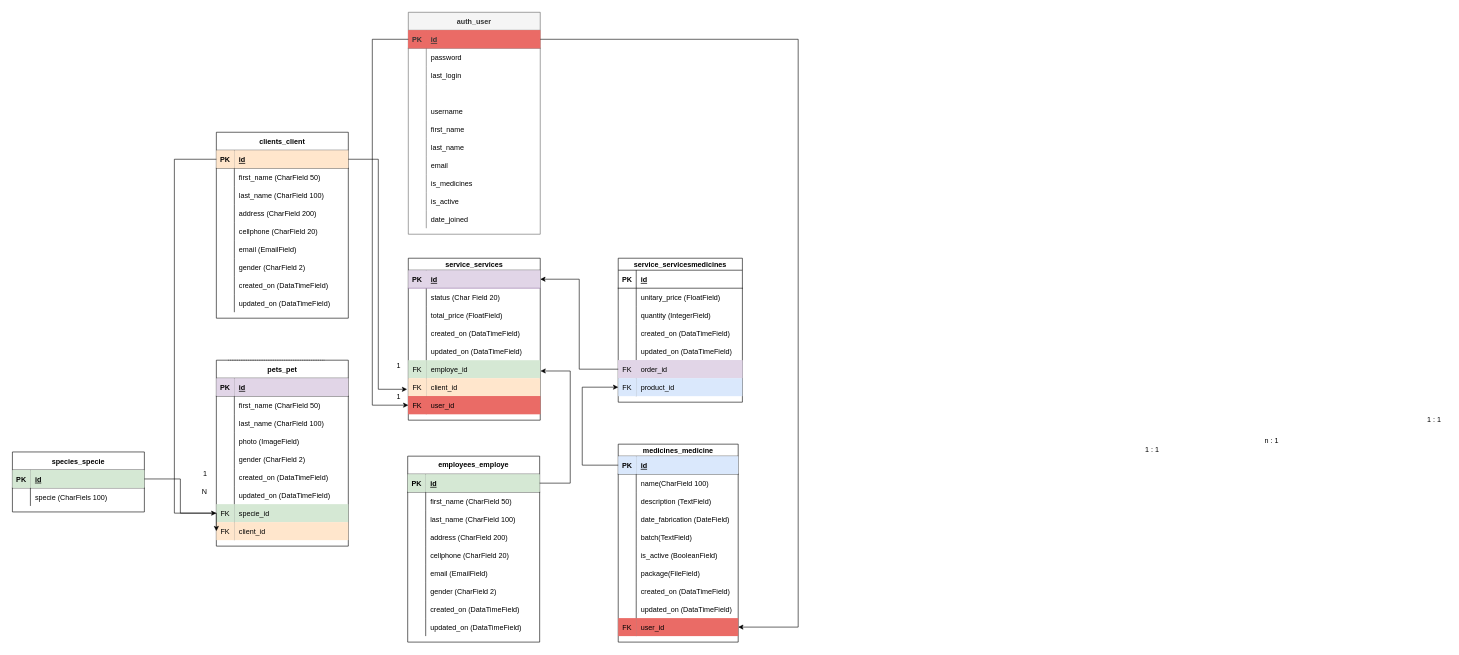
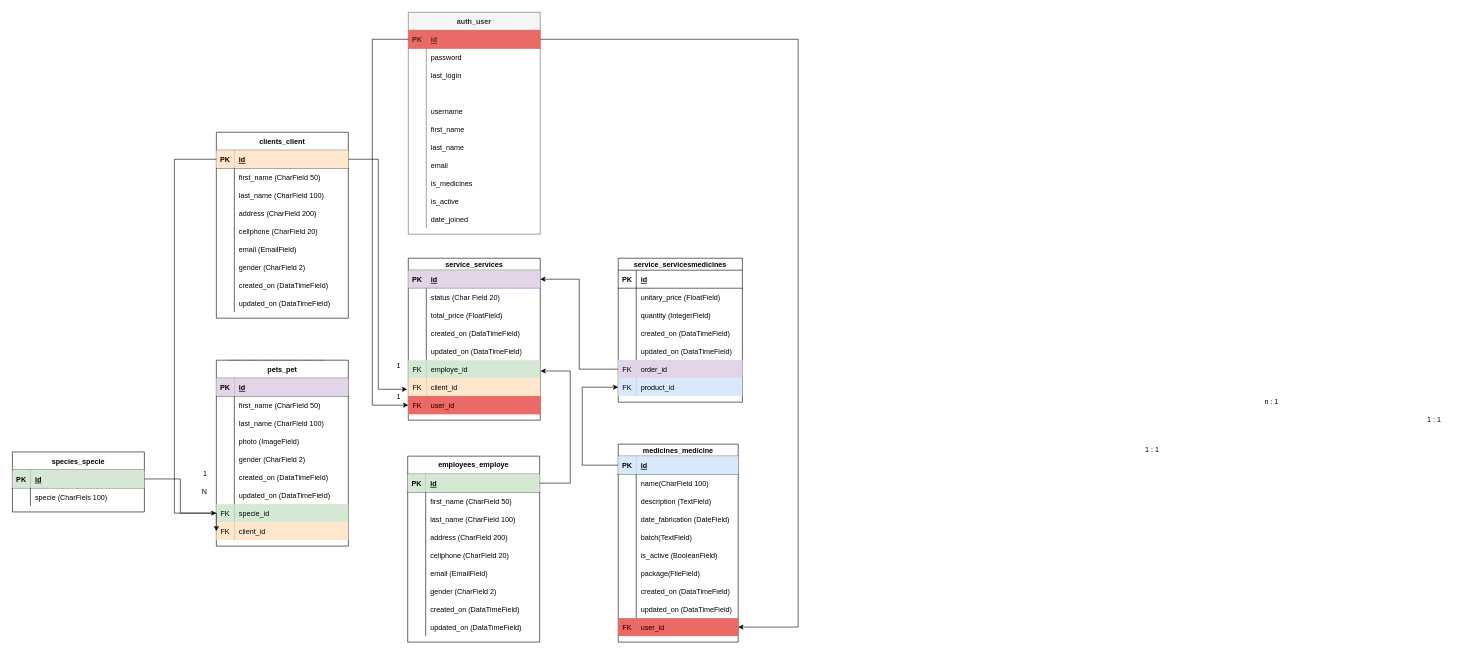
(1272, 441) -> (1272, 402)
